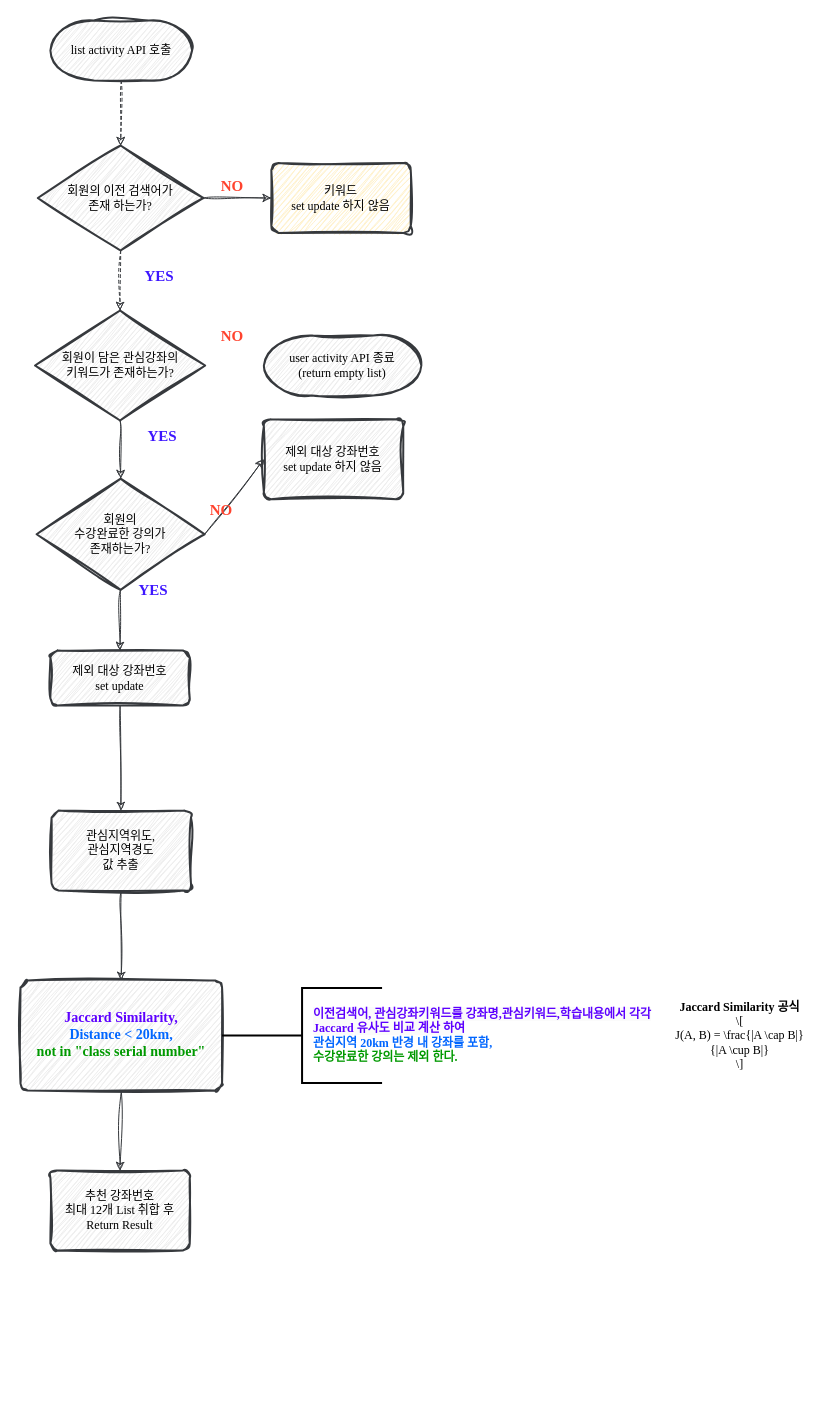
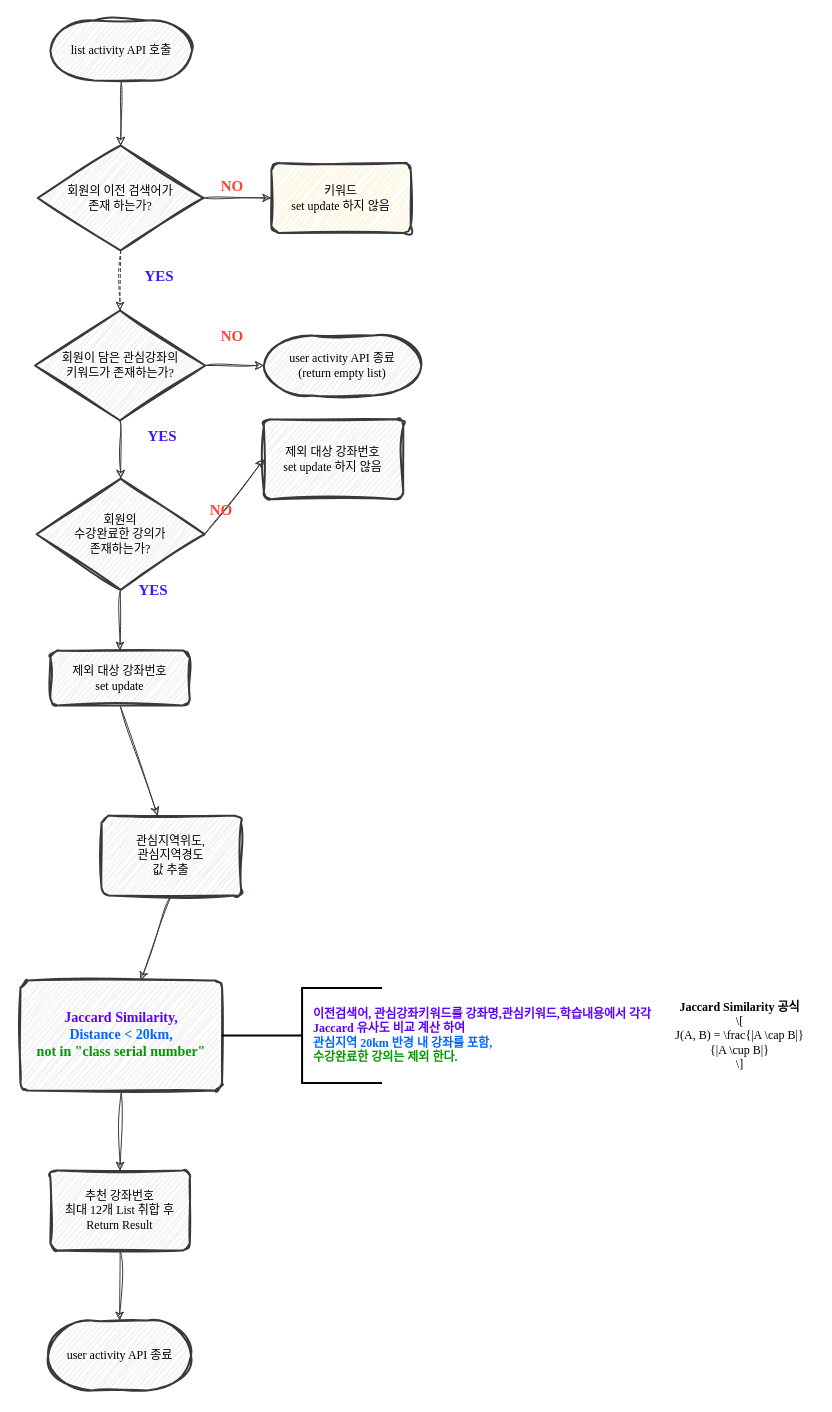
(121, 108) -> (121, 108)
none -> (232, 366)
(121, 851) -> (171, 856)
none -> (120, 1283)
none -> (120, 1356)
